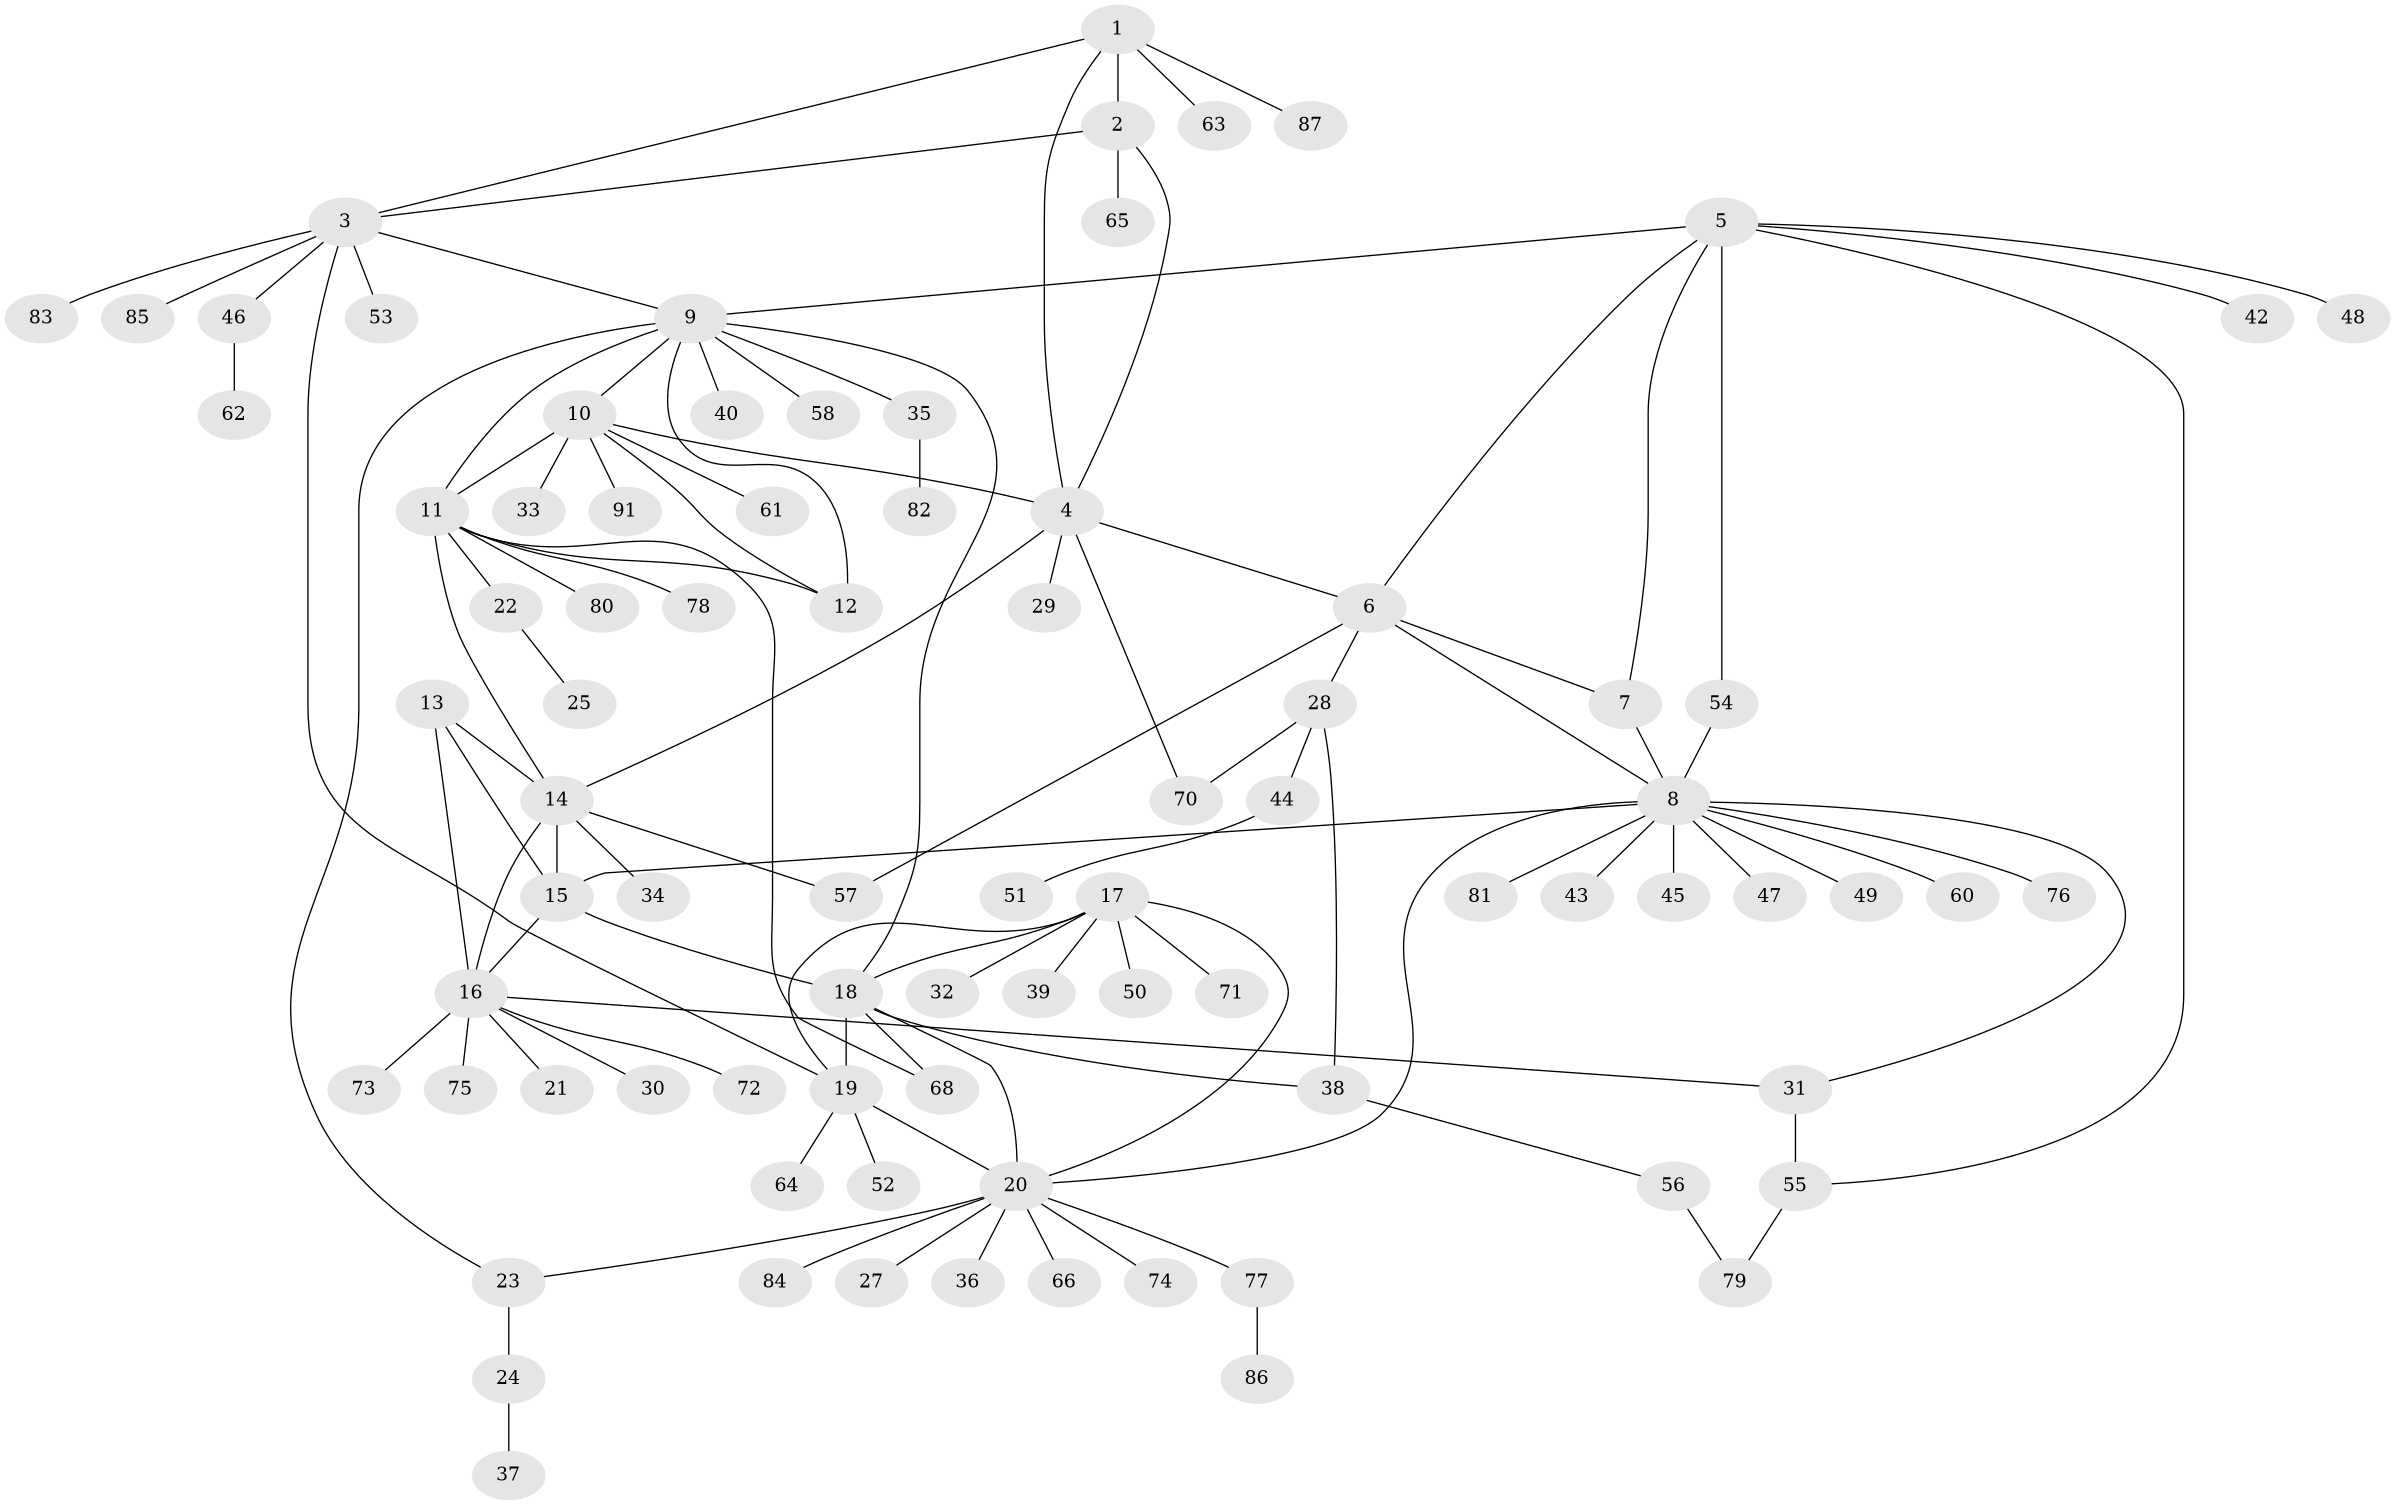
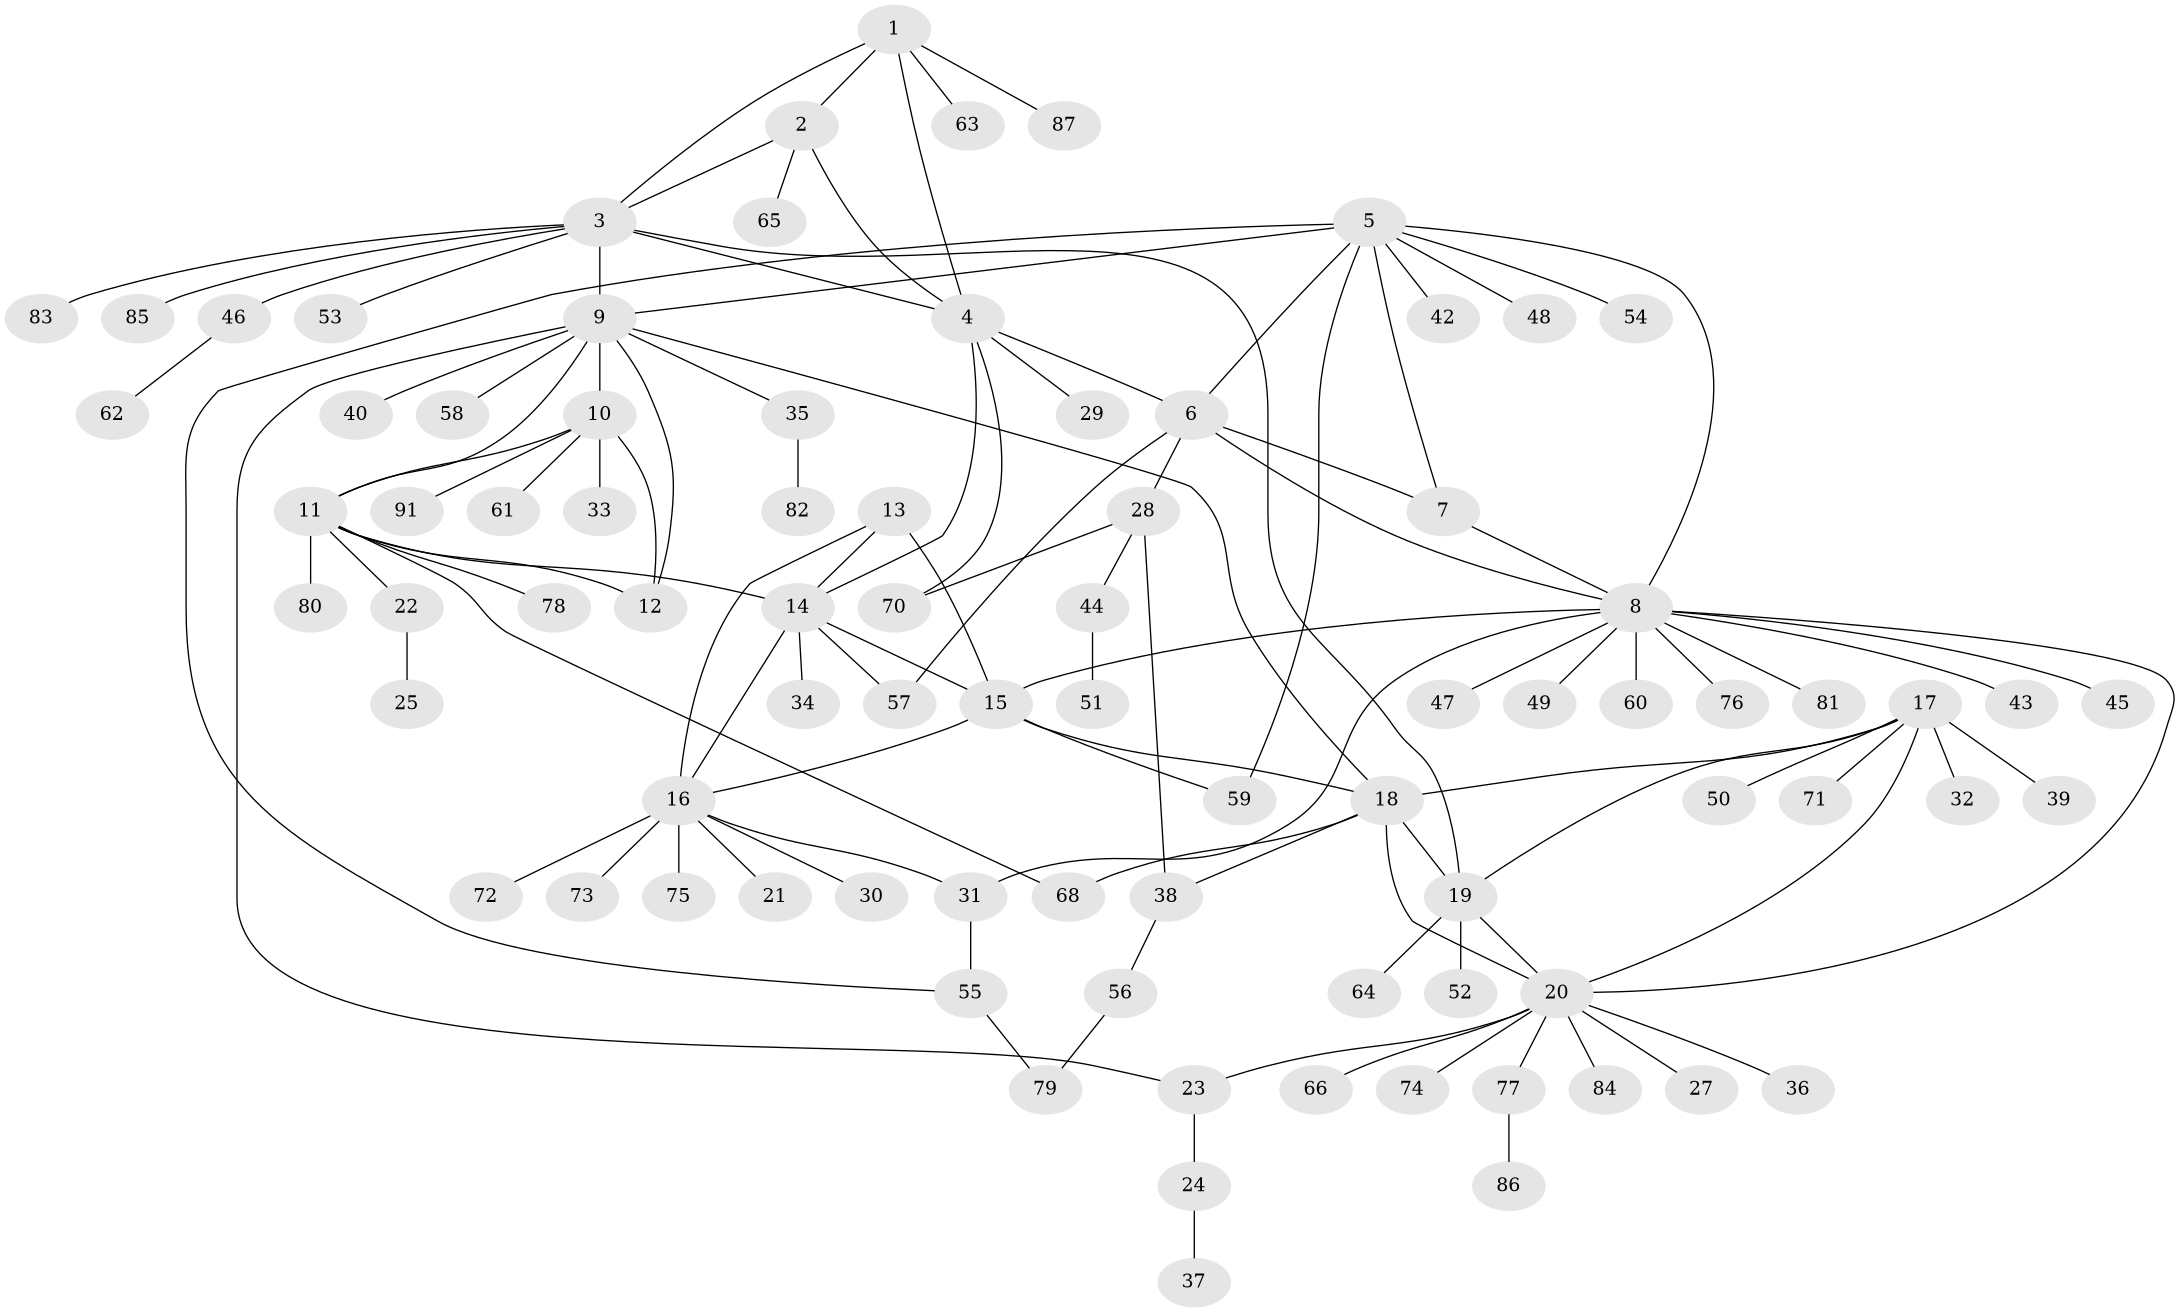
(823, 463) -> (784, 270)
(1698, 752) -> (1689, 302)
none -> (1240, 801)
